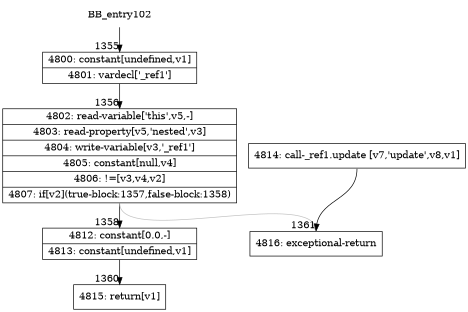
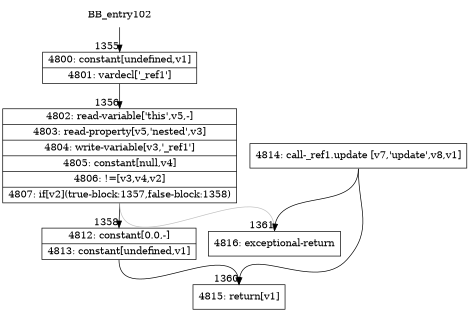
none -> (338, 266)
